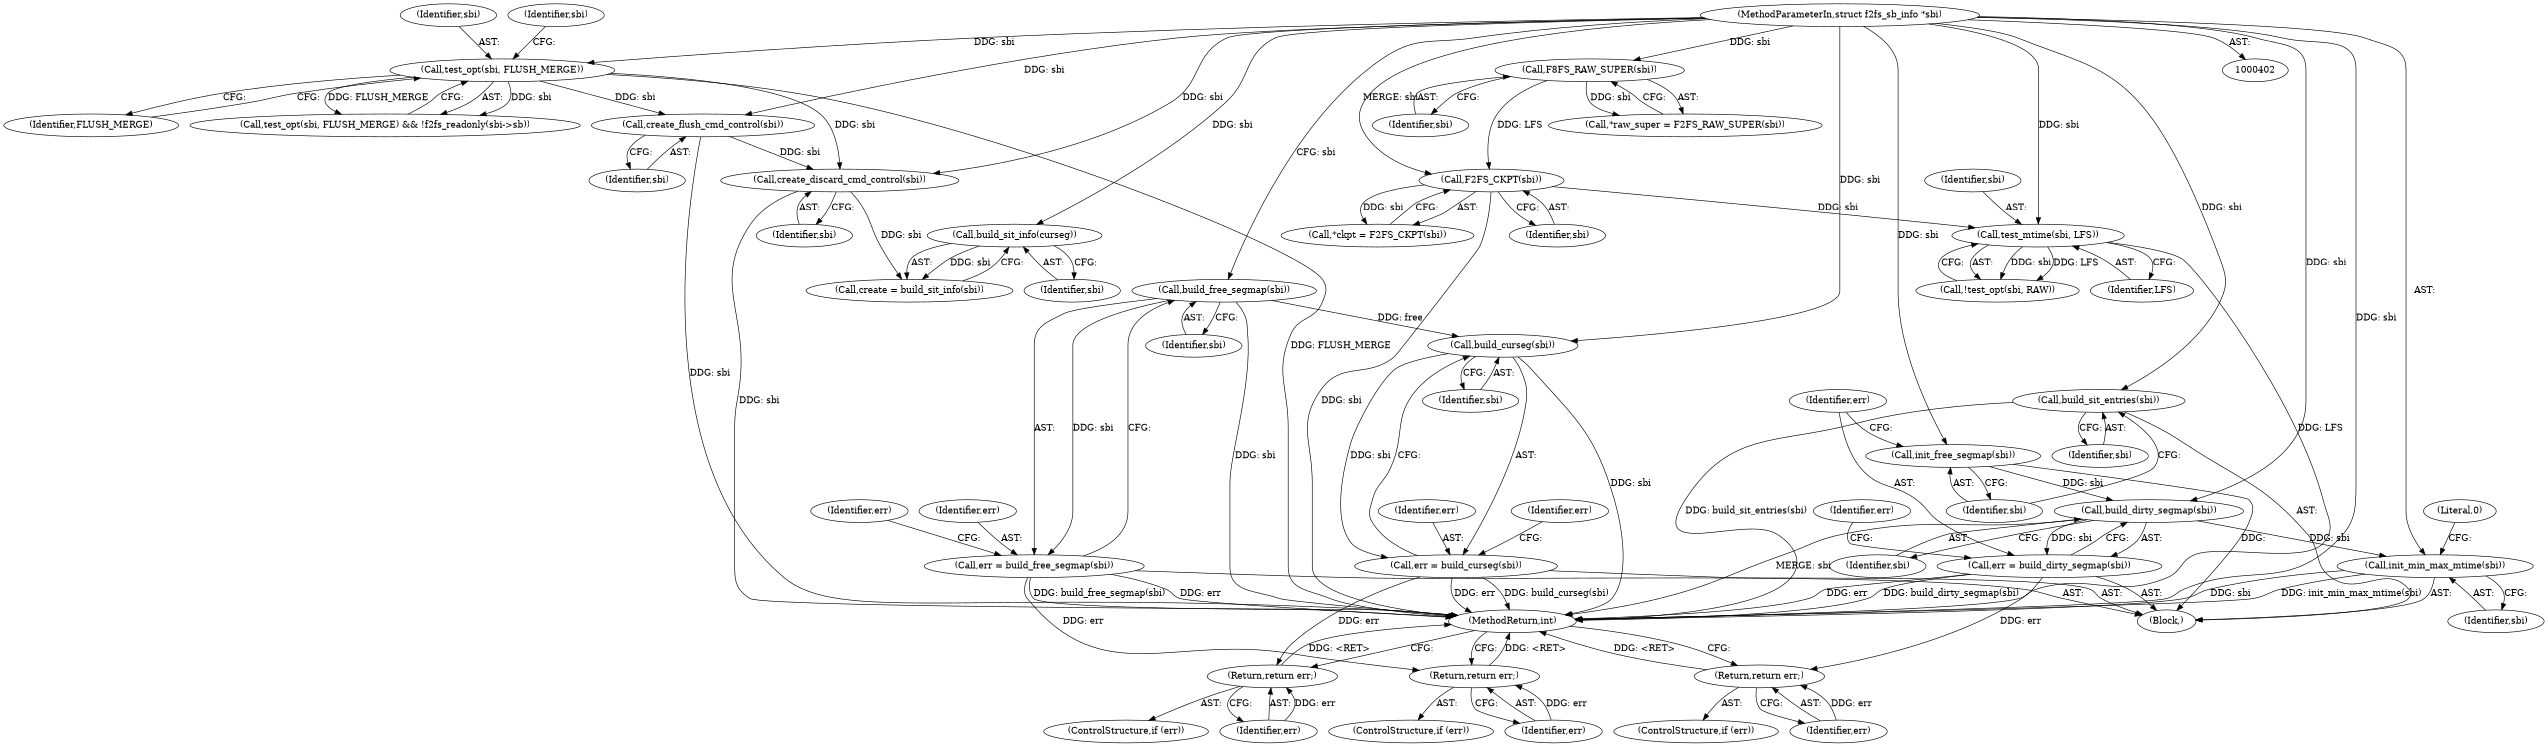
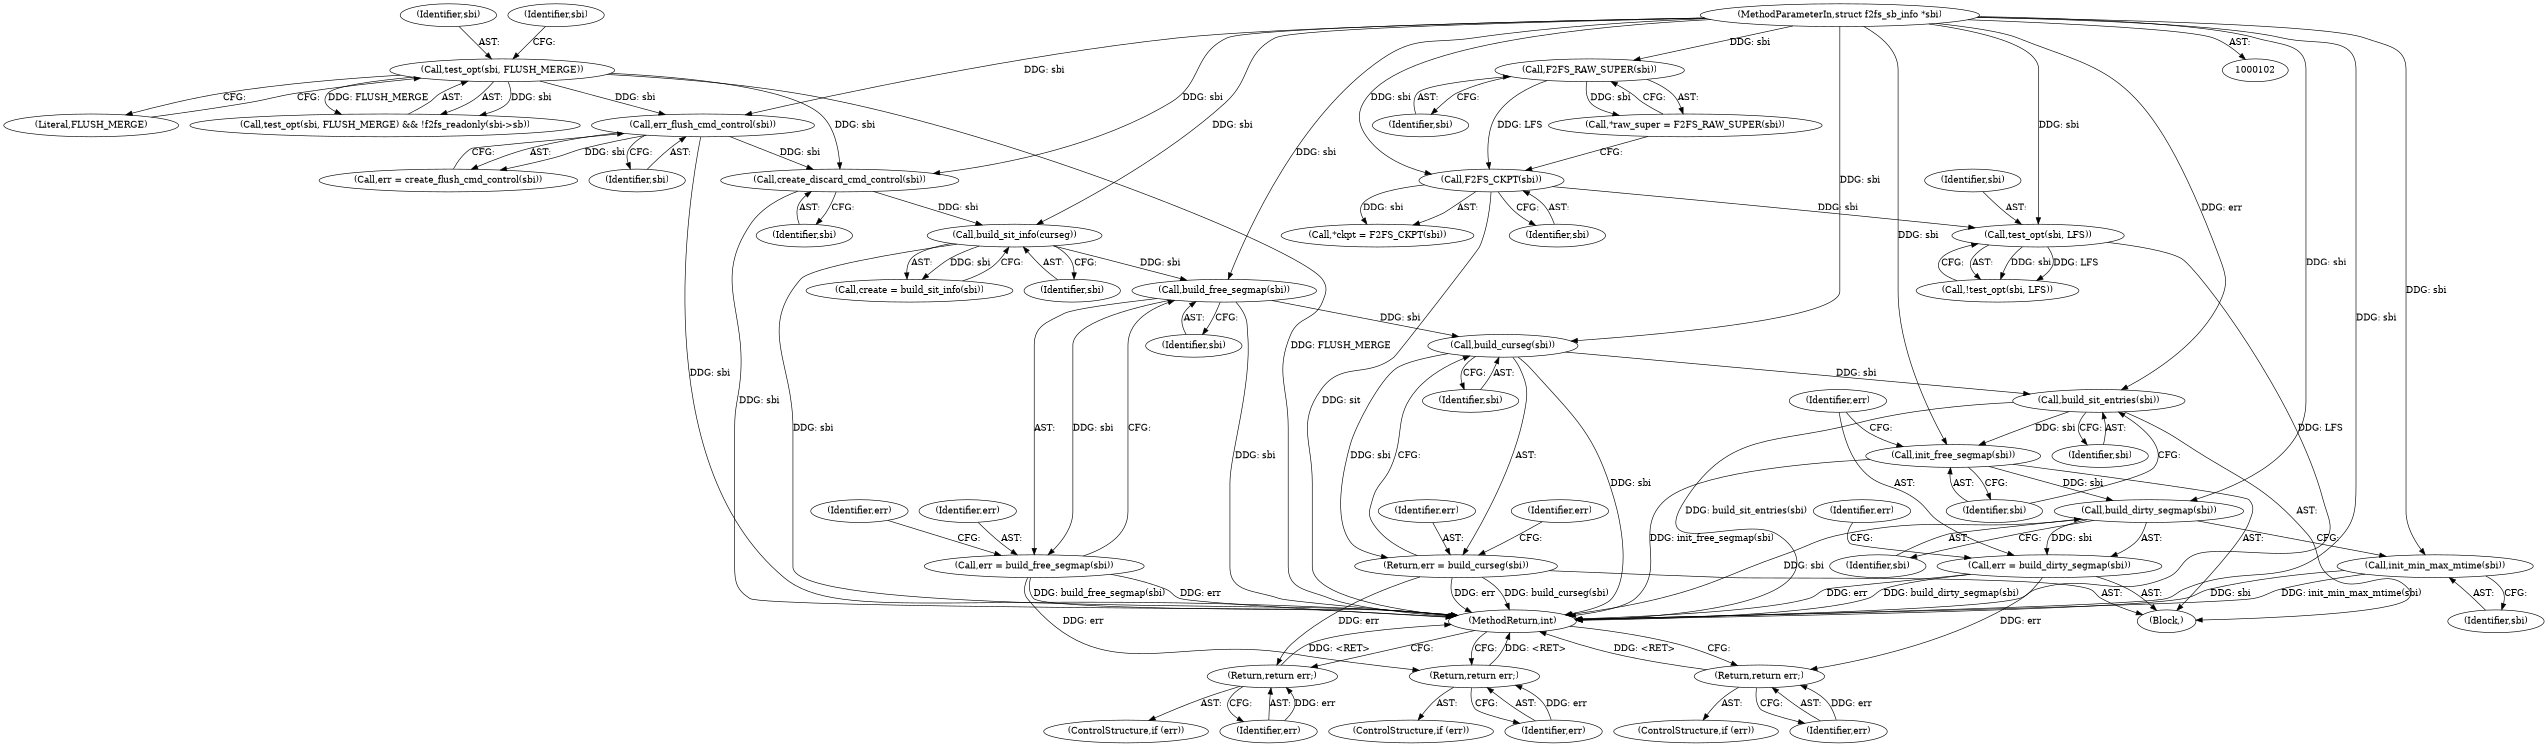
(1148, 31) -> none
(1590, 70) -> (1590, 70)
(2255, 70) -> (2255, 70)
(454, 98) -> (454, 98)
(1391, 98) -> (1391, 98)
(91, 125) -> (91, 125)
(703, 125) -> (703, 125)
(1316, 153) -> (1316, 153)
none -> (448, 180)
(1415, 204) -> (1590, 153)
(2222, 208) -> (2222, 208)
(874, 233) -> (925, 207)
(2038, 236) -> (2038, 236)
none -> (1117, 262)
(1998, 291) -> (1998, 291)
(2142, 291) -> none
(2426, 291) -> (2426, 291)
(1400, 318) -> (1400, 318)
none -> (1795, 373)
(1341, 401) -> (1341, 401)
none -> (2027, 427)
none -> (1683, 490)
(2460, 511) -> none
(2255, 539) -> (2255, 539)
(2329, 539) -> (2329, 539)
(2096, 540) -> none
(1456, 566) -> (1456, 566)
(1804, 566) -> (1804, 566)
(1637, 578) -> none
none -> (892, 594)
(2326, 614) -> none
